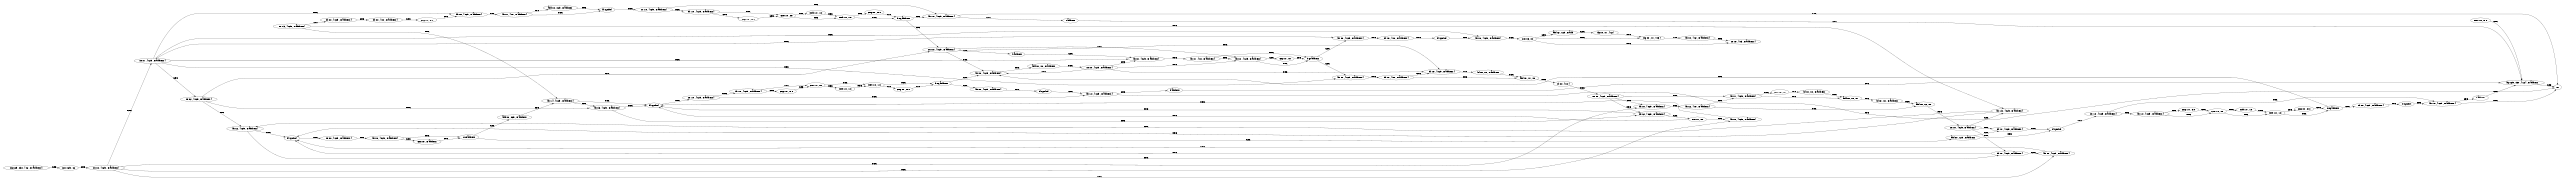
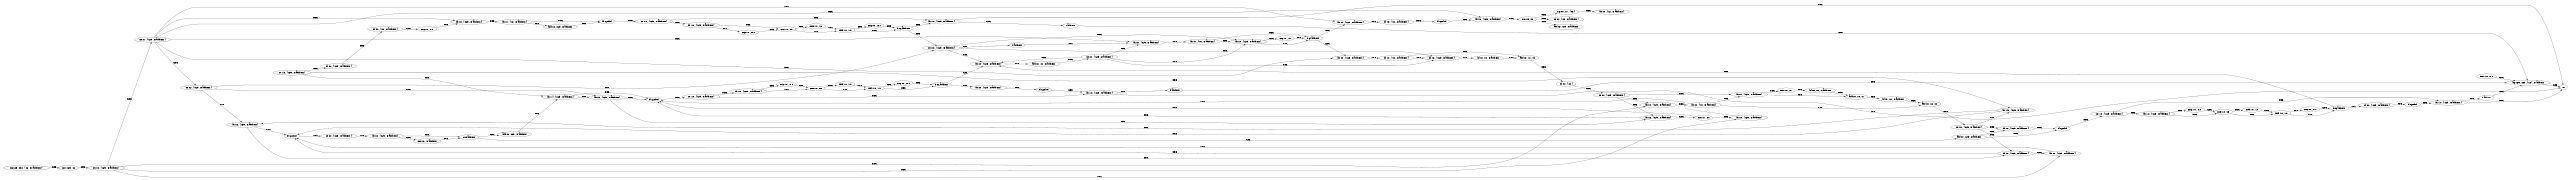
(1563, 33) -> (1566, 27)
(1606, 33) -> none
(1720, 40) -> none
